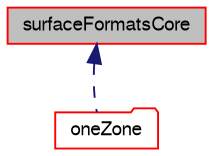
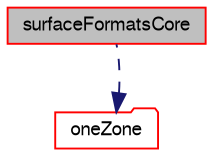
(94, 88) -> (119, 69)
